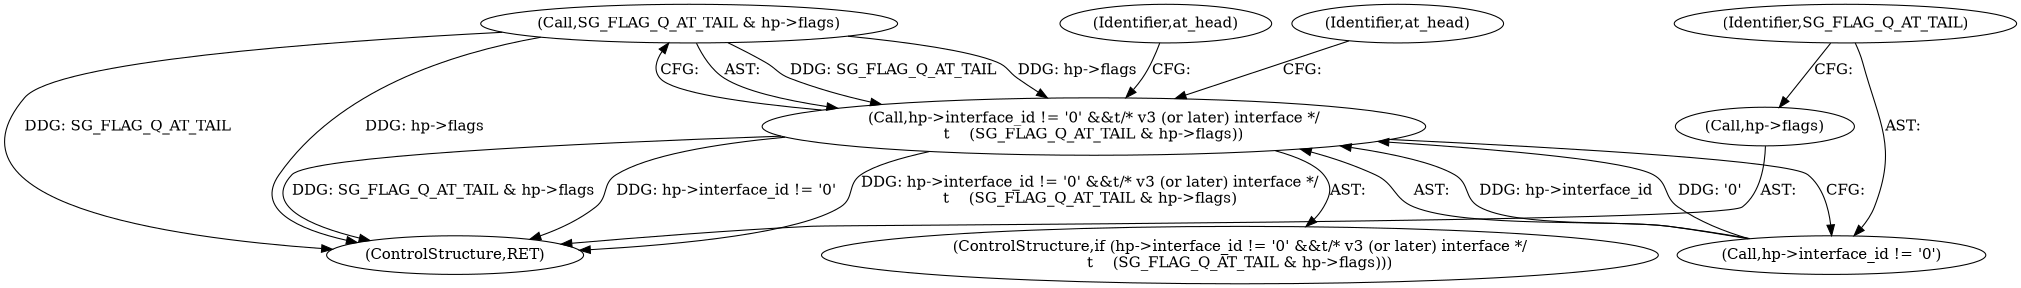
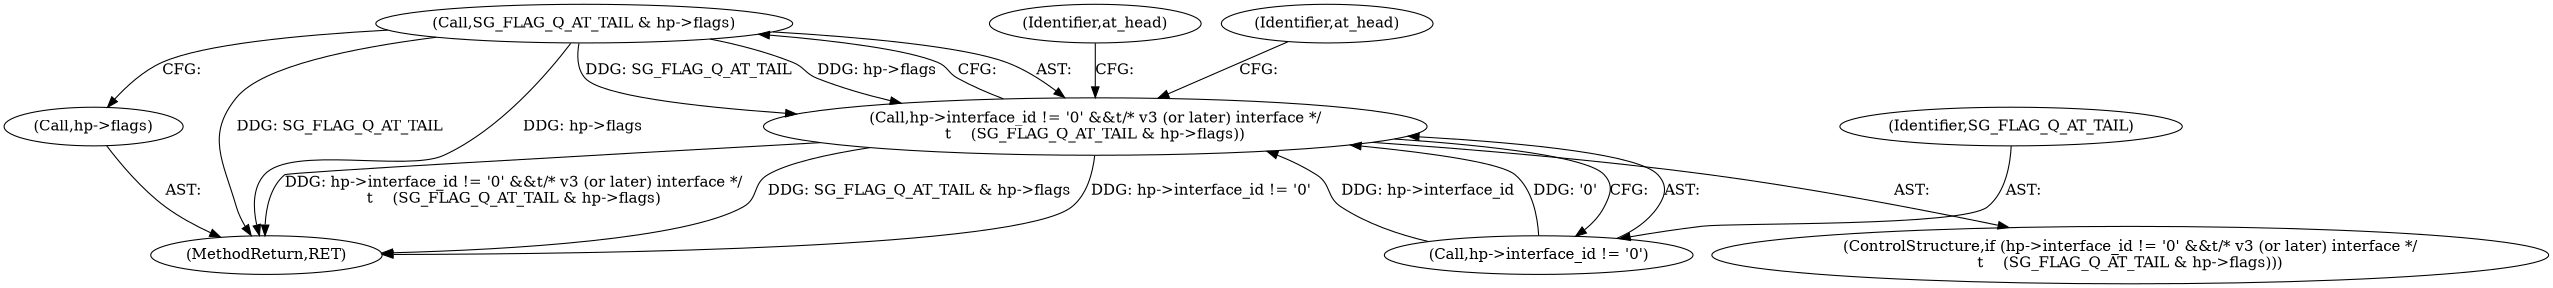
(1808, 71) -> (244, 43)
(455, 255) -> (266, 255)
